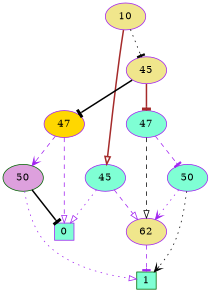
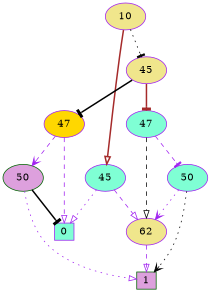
(146, 256) -> (146, 256)
(146, 281) -> (146, 281)
